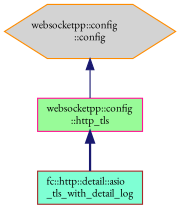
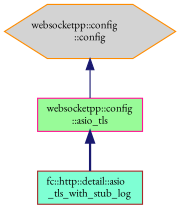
(90, 115) -> (90, 115)
(90, 188) -> (90, 188)
